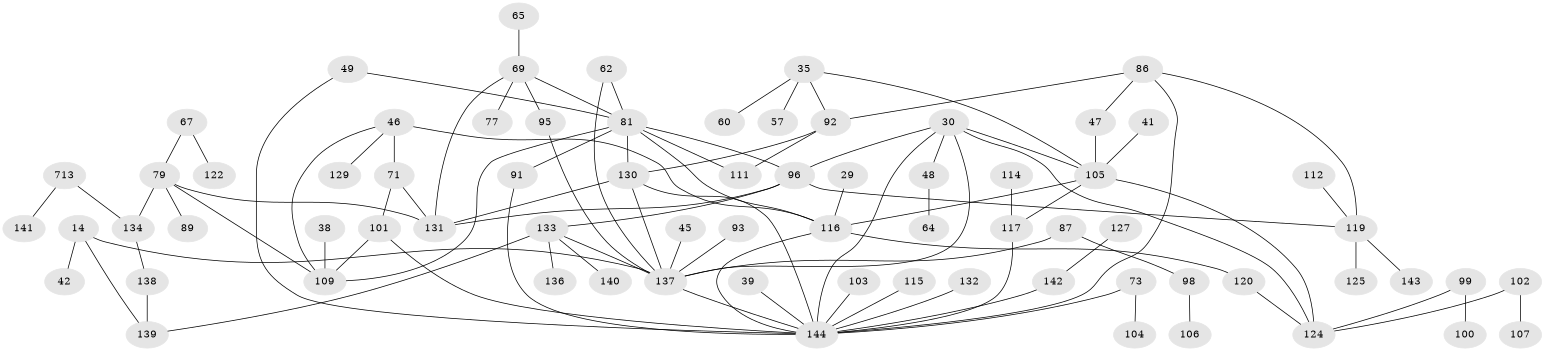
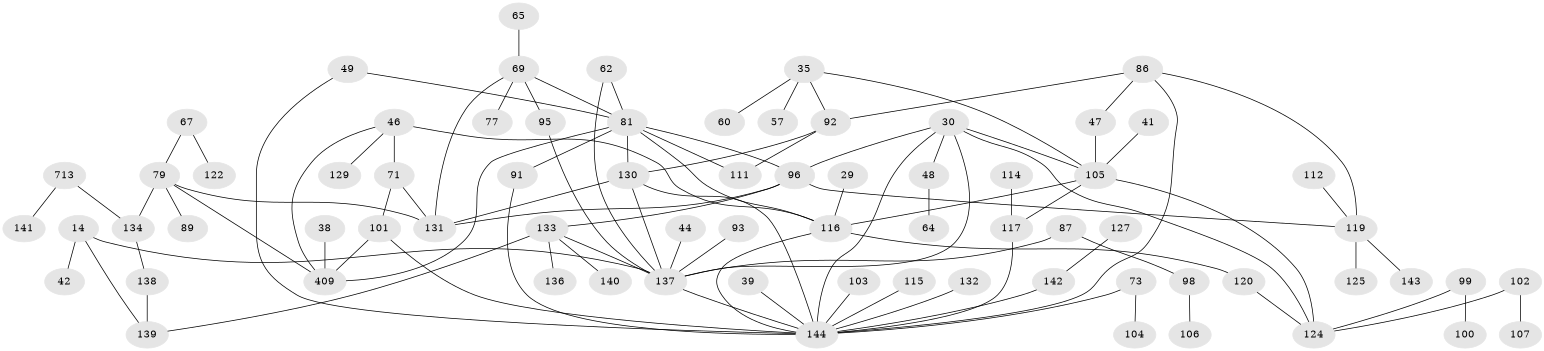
(686, 229) -> (686, 229)
(325, 282) -> (325, 282)
